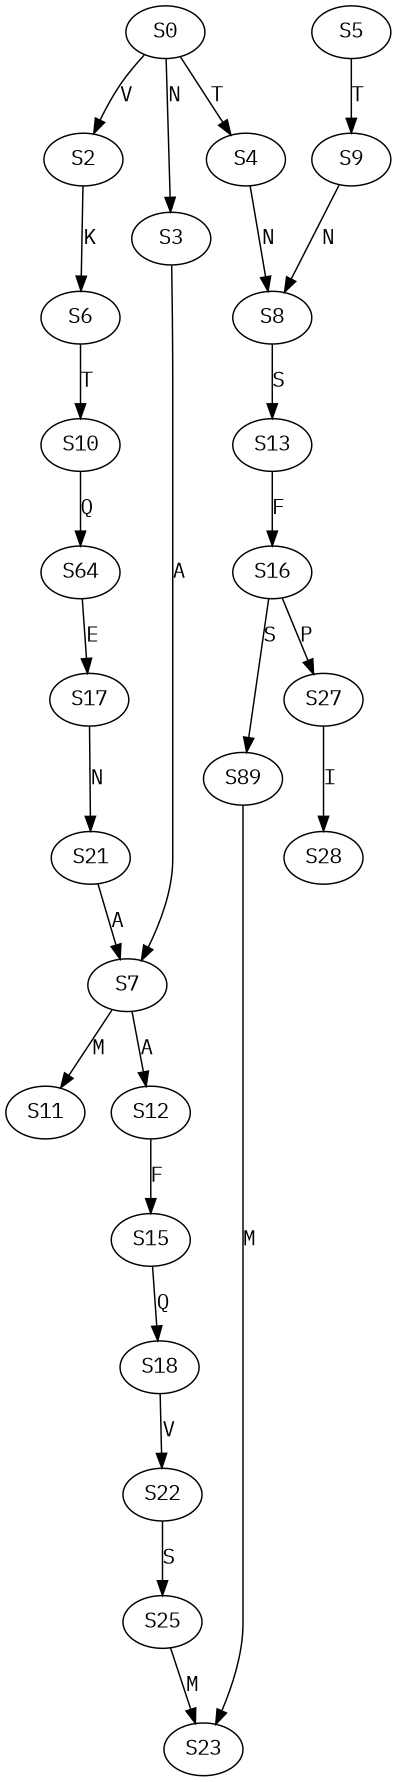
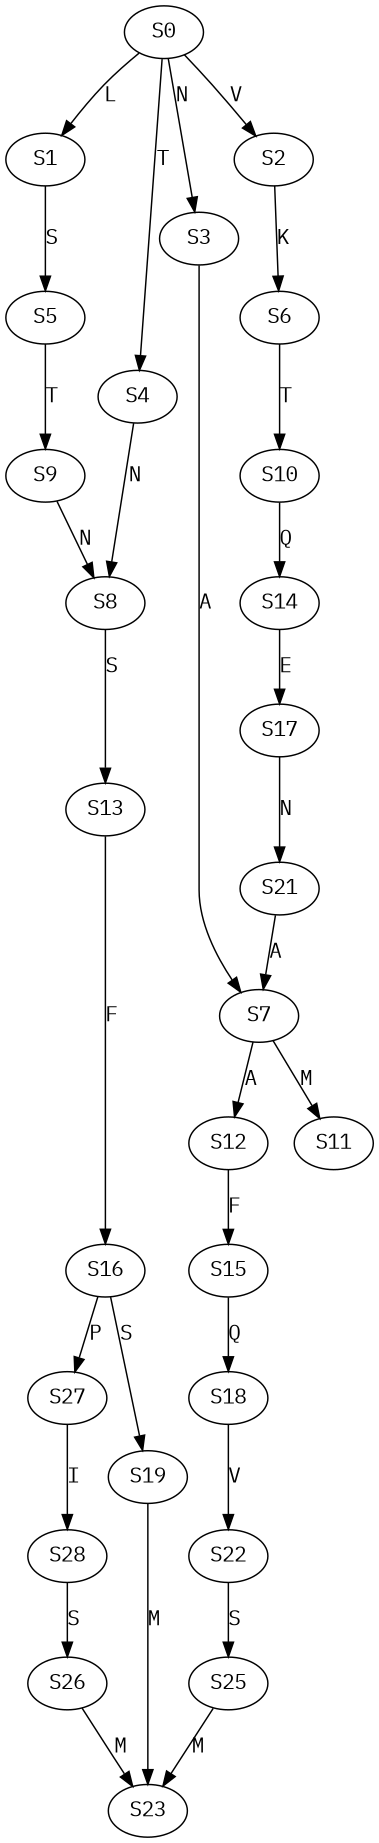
none -> (45, 160)
(81, 572) -> (280, 603)
(243, 779) -> (148, 1477)
none -> (67, 1683)
